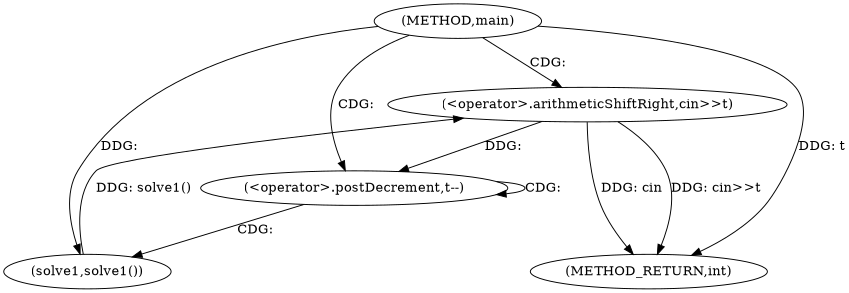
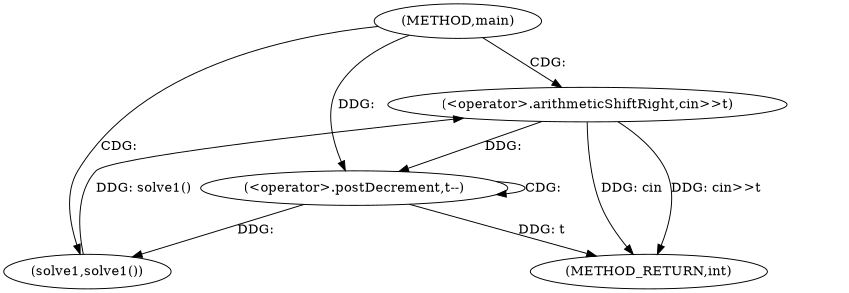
(771, 70) -> (498, 229)
(359, 105) -> (359, 105)
(121, 146) -> (121, 146)
(258, 230) -> (258, 230)
